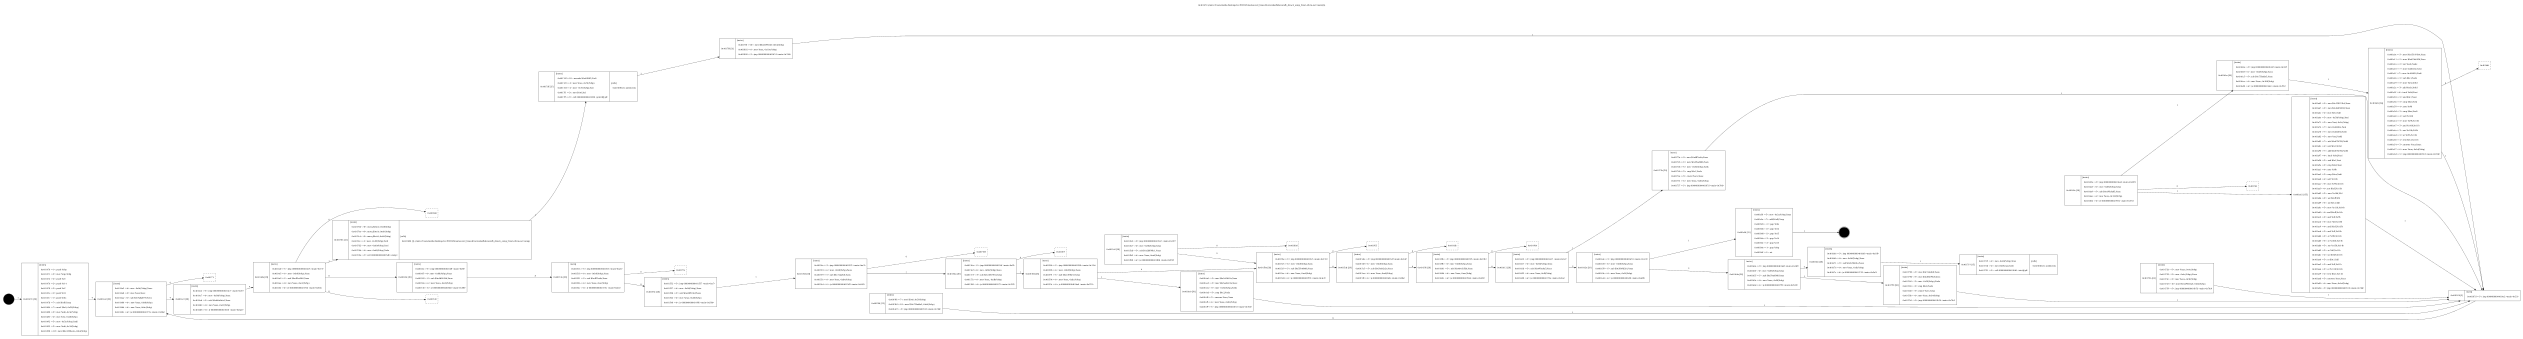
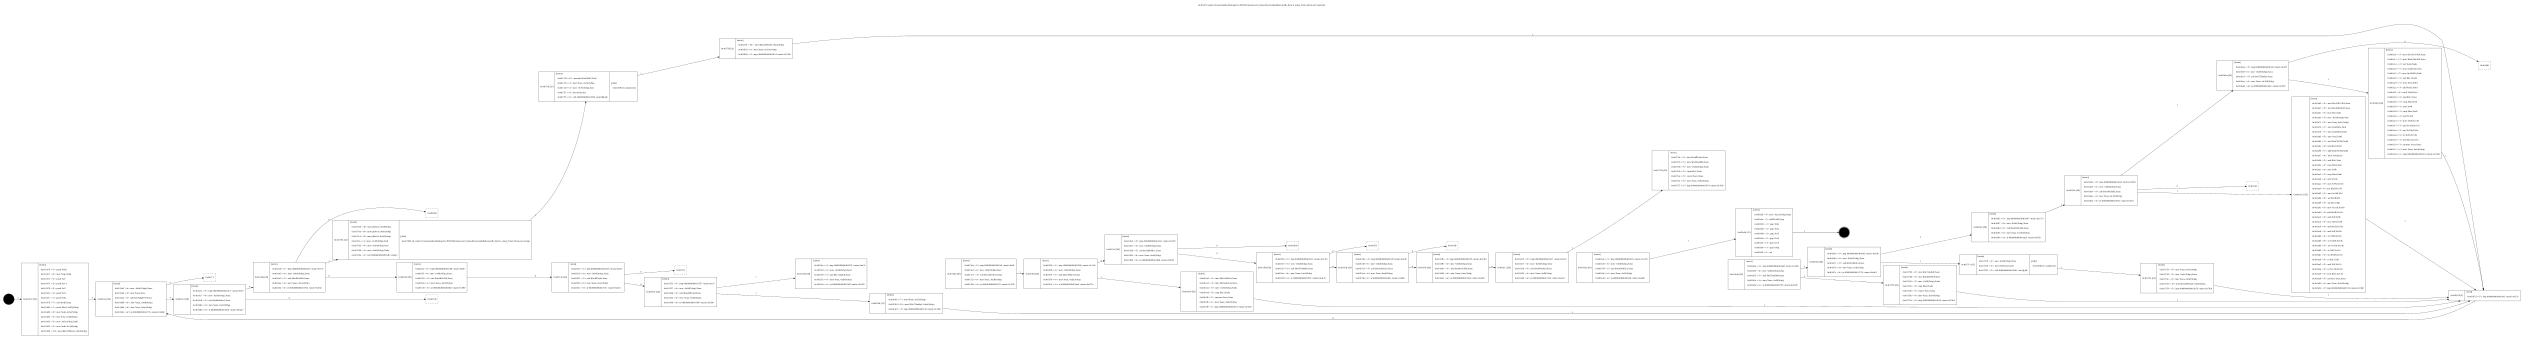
(2459, 77) -> (2384, 43)
(2146, 95) -> none
none -> (2008, 227)
(1532, 246) -> none
(981, 252) -> none
(1061, 252) -> none
(1572, 268) -> none
(1176, 271) -> (1100, 262)
(1688, 271) -> none
none -> (2098, 272)
(905, 274) -> none
none -> (792, 298)
(374, 299) -> (335, 299)
